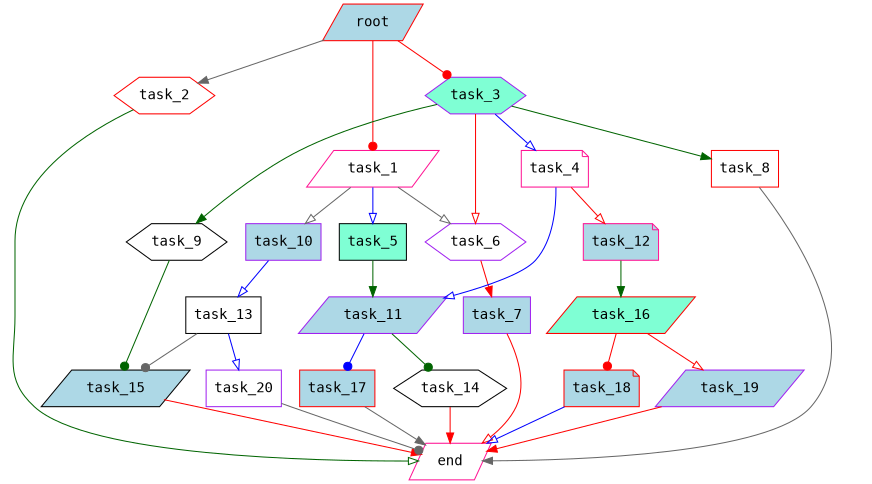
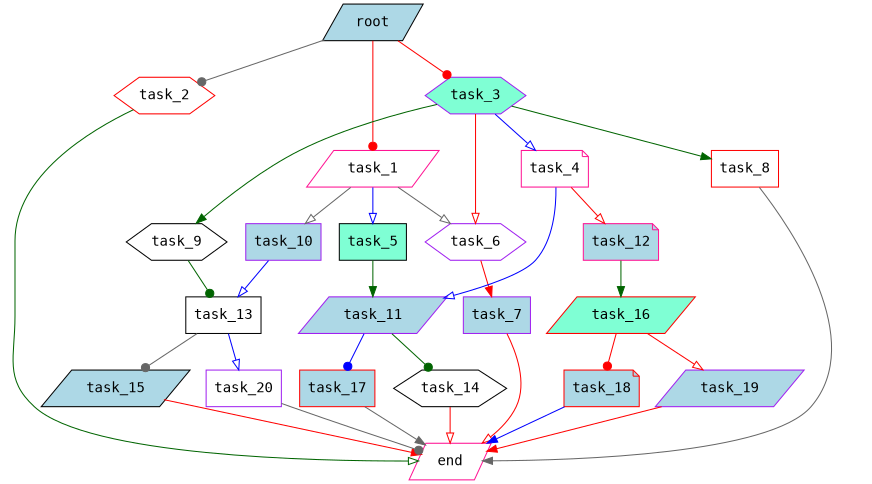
(373, 22) -> (373, 22)
(265, 60) -> (265, 60)
(148, 311) -> (198, 275)
(450, 420) -> (450, 420)
(531, 423) -> (531, 423)
